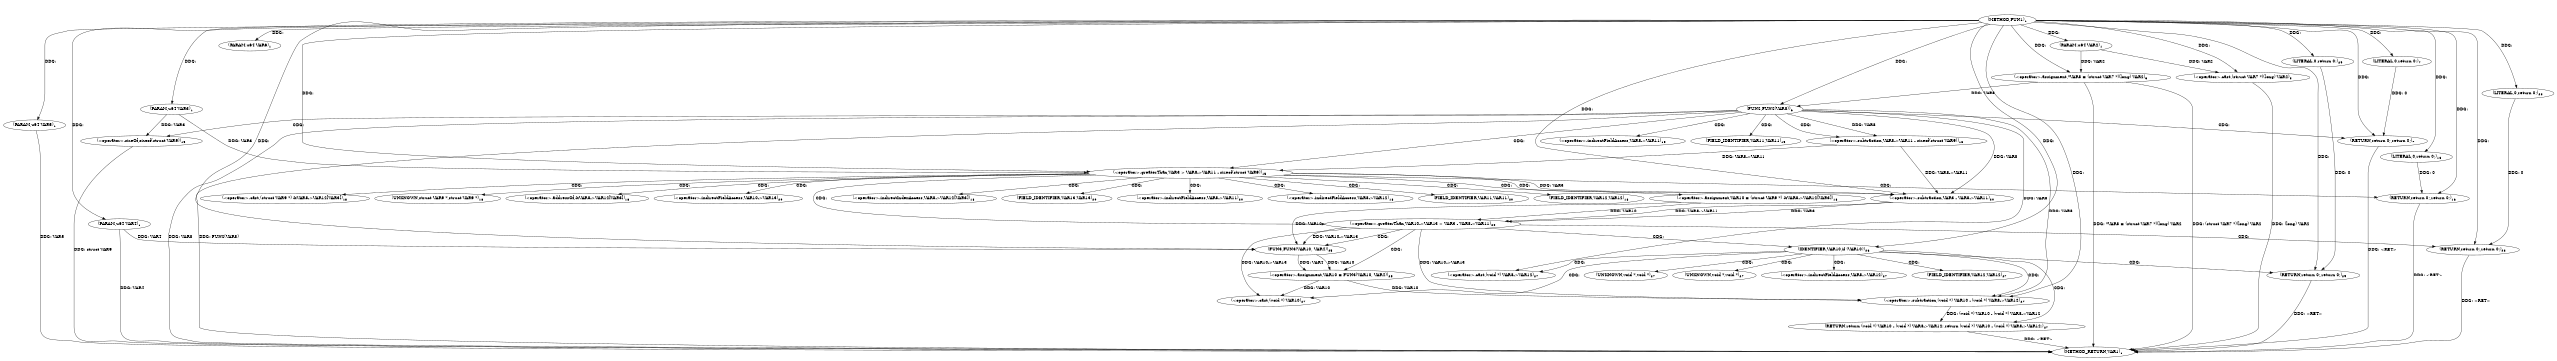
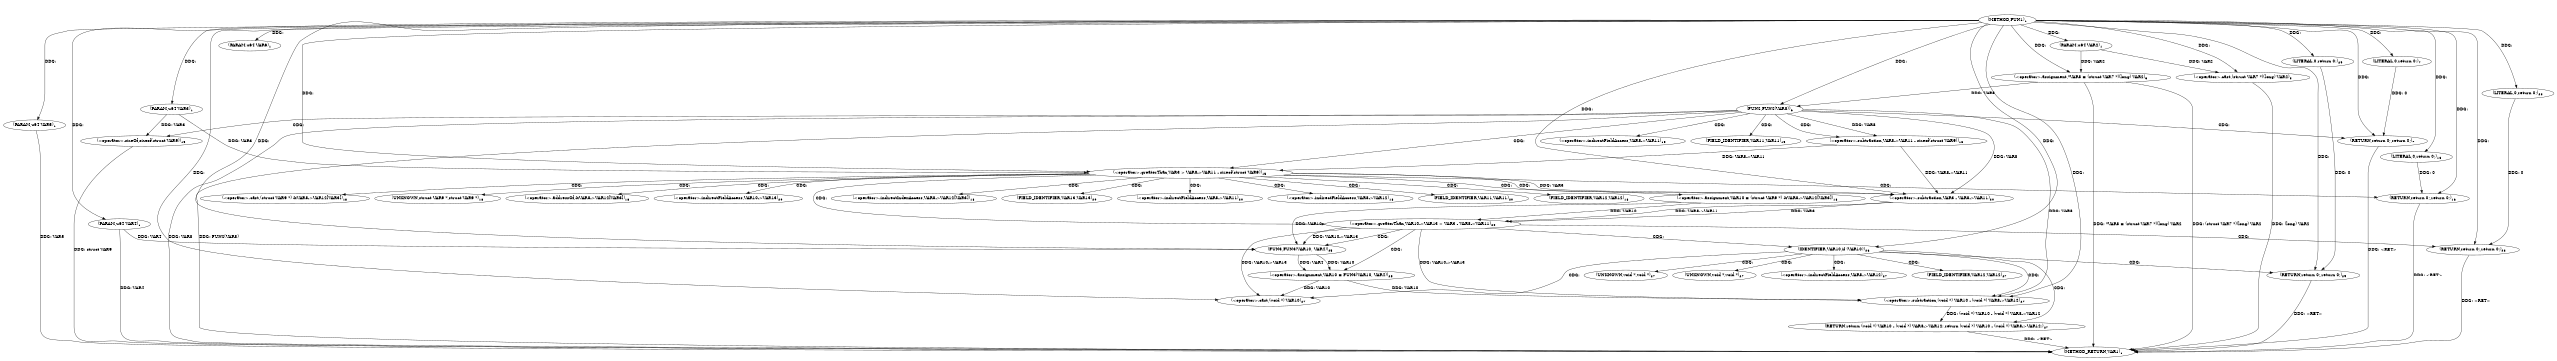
none -> (211, 93)
(1493, 275) -> none
